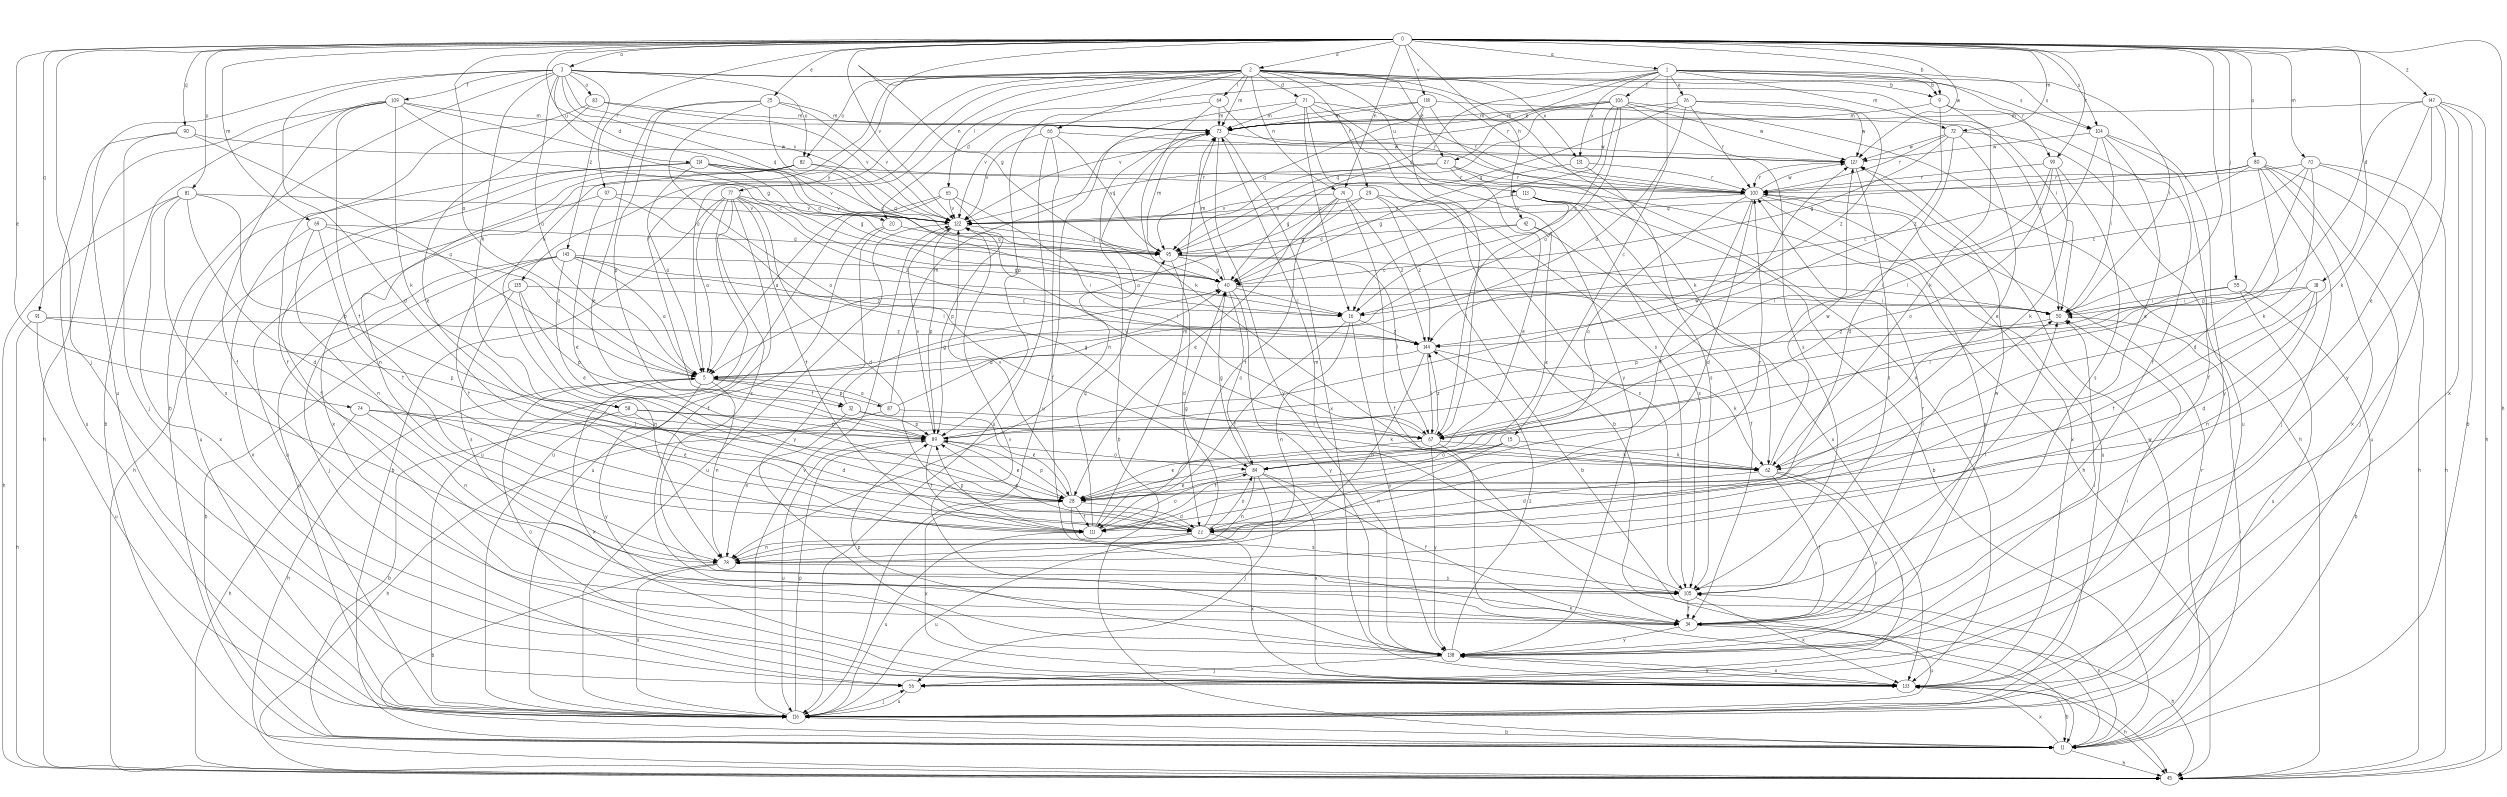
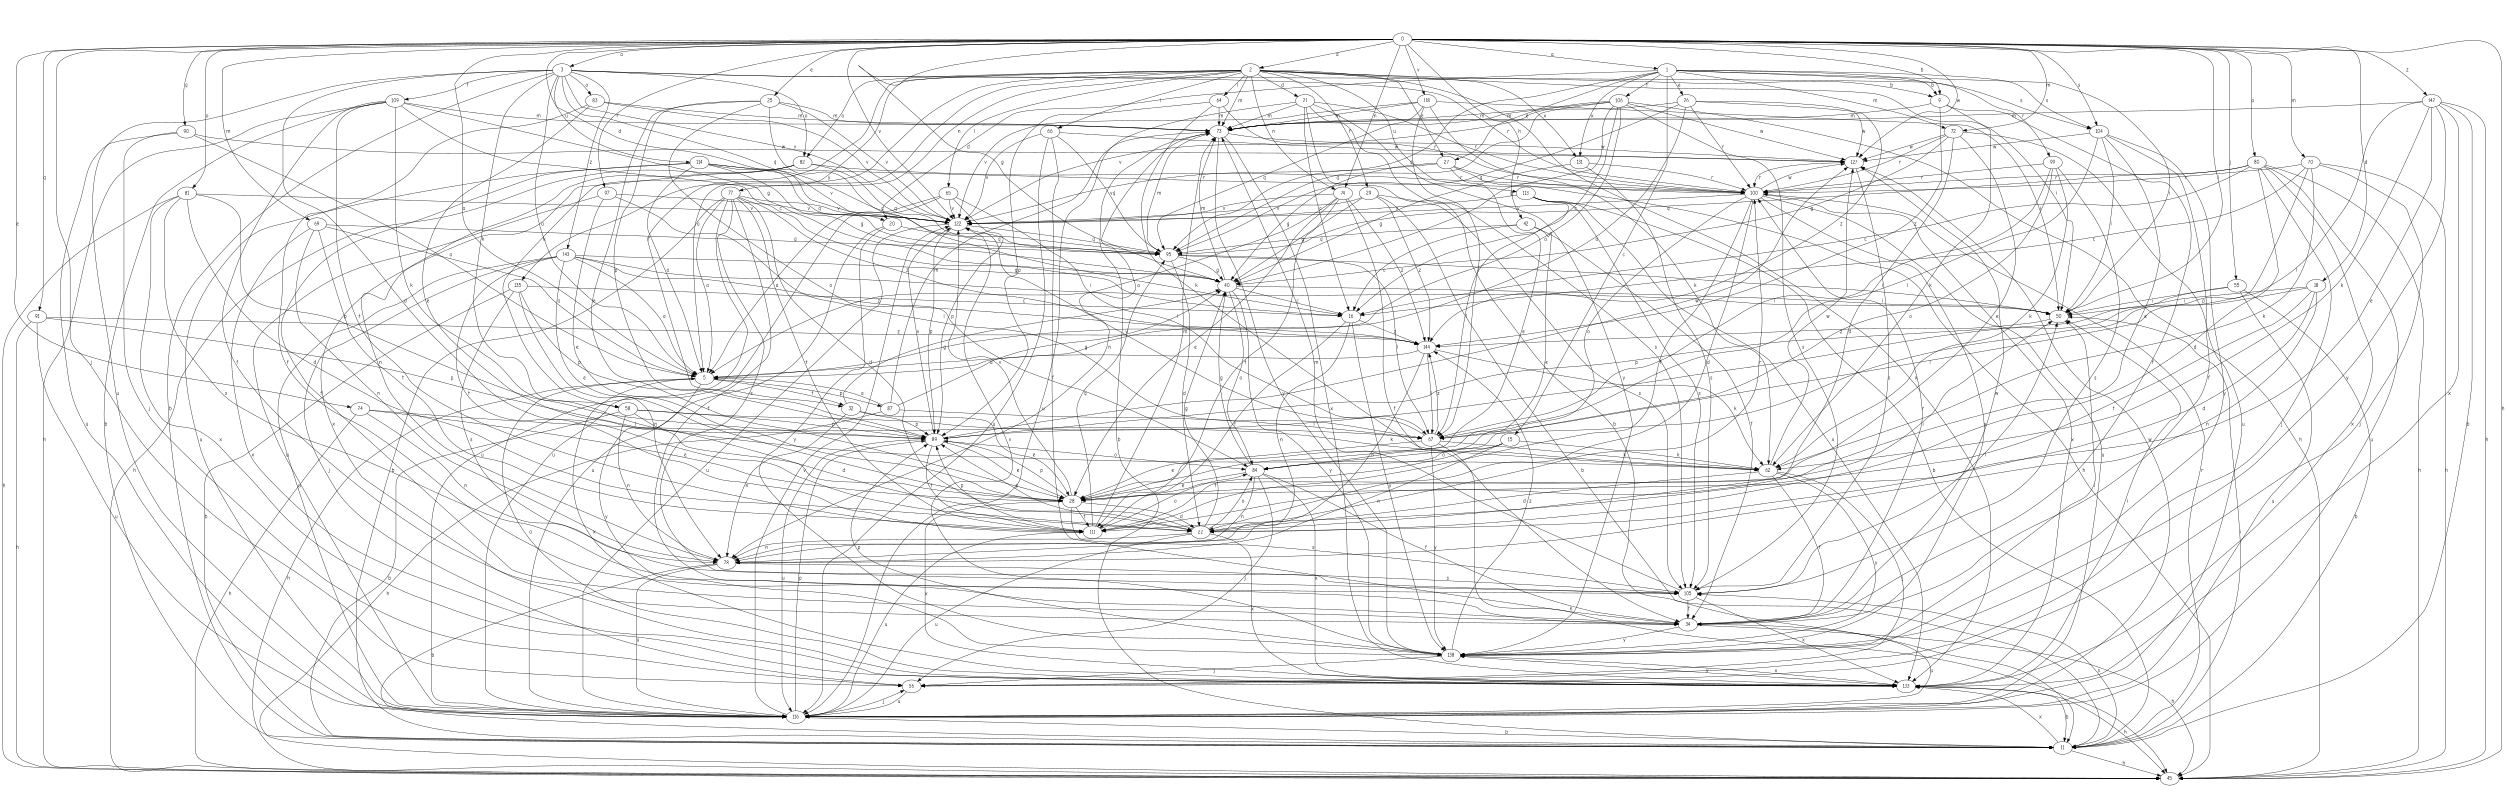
(1793, 42) -> none
(715, 467) -> (637, 506)
